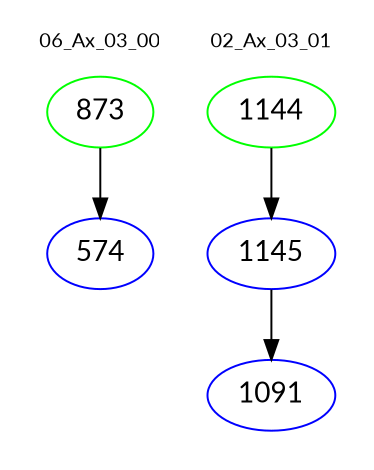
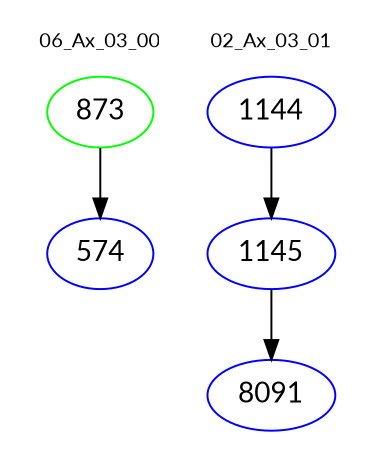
(271, 112) -> (271, 112)
(271, 395) -> (271, 395)
